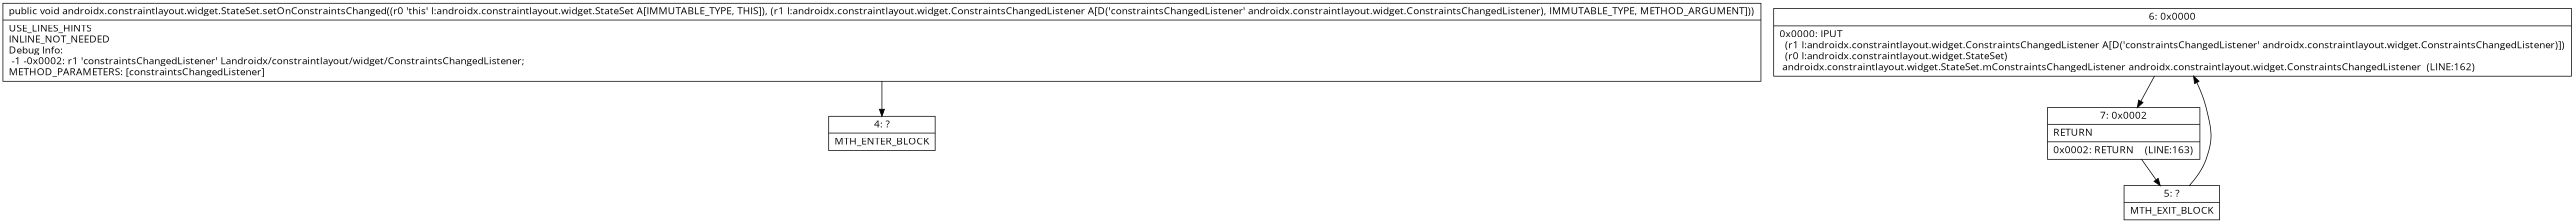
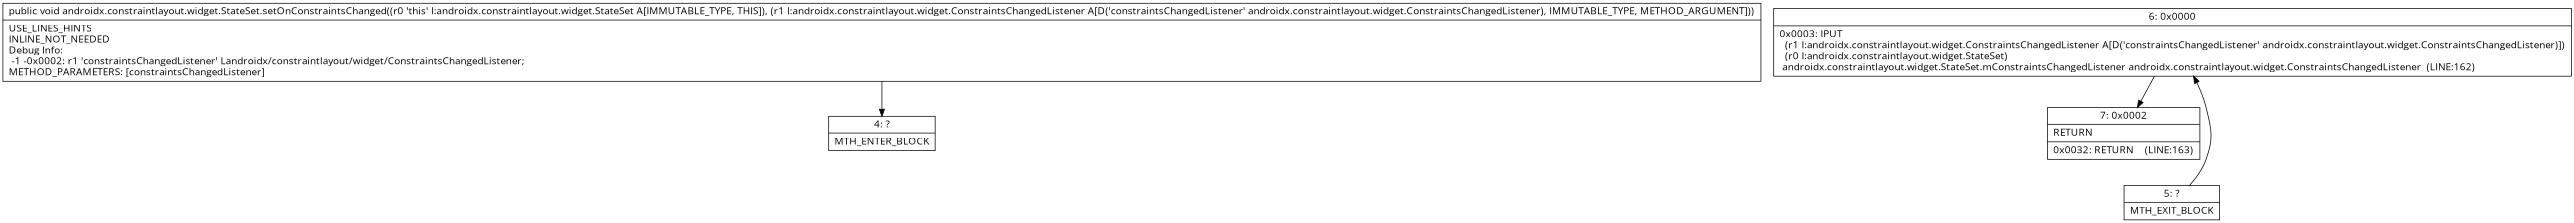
(1814, 34) -> (1814, 34)
(2124, 150) -> (2124, 150)
(2149, 169) -> none
